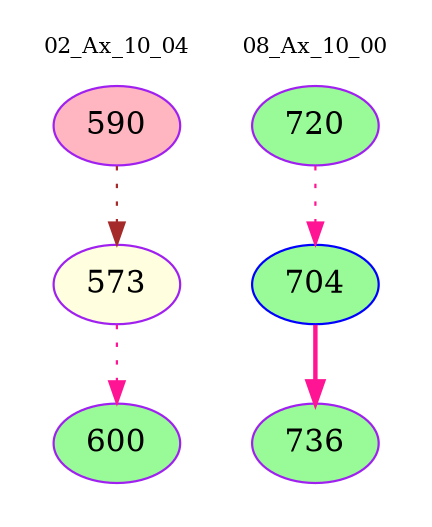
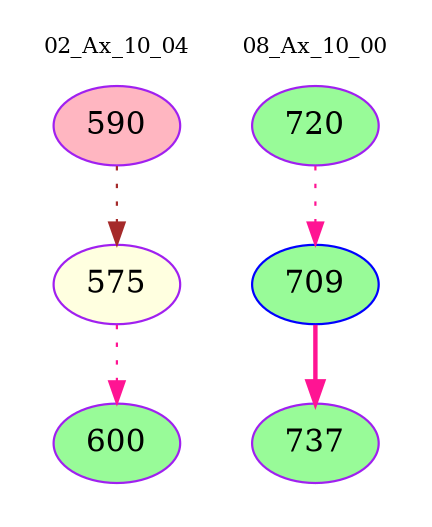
(117, 285) -> (117, 285)
(315, 285) -> (315, 285)
(315, 443) -> (315, 443)
